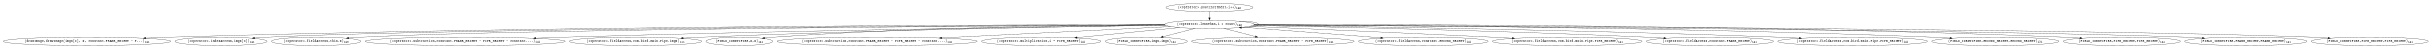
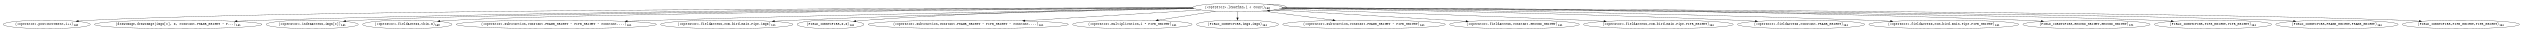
(1209, 15) -> (636, 10)
